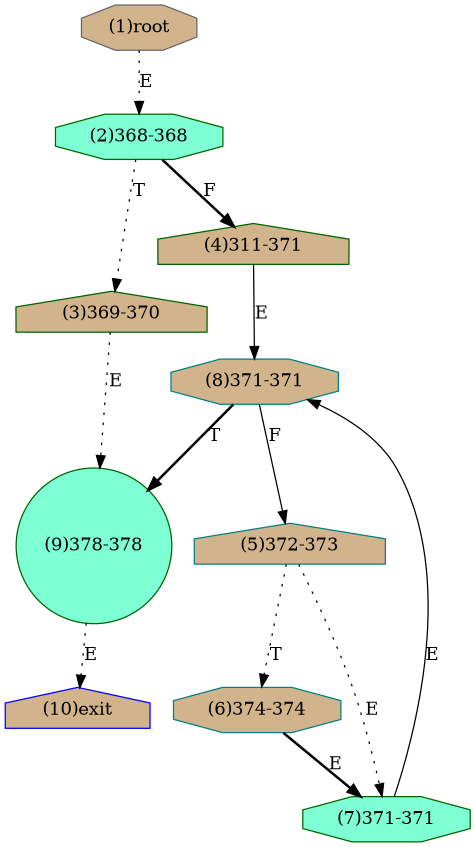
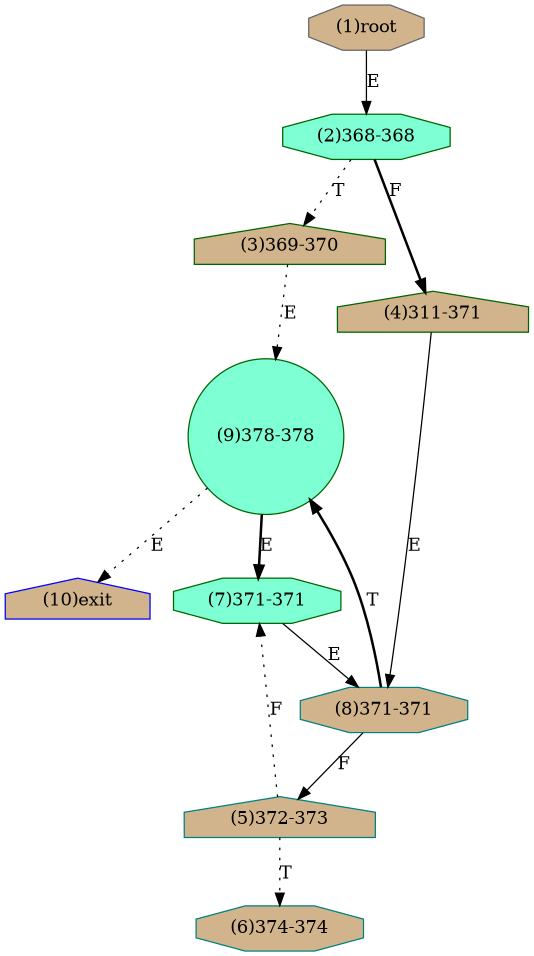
(139, 76) -> (366, 76)
(372, 710) -> (276, 710)
(317, 761) -> (260, 540)
